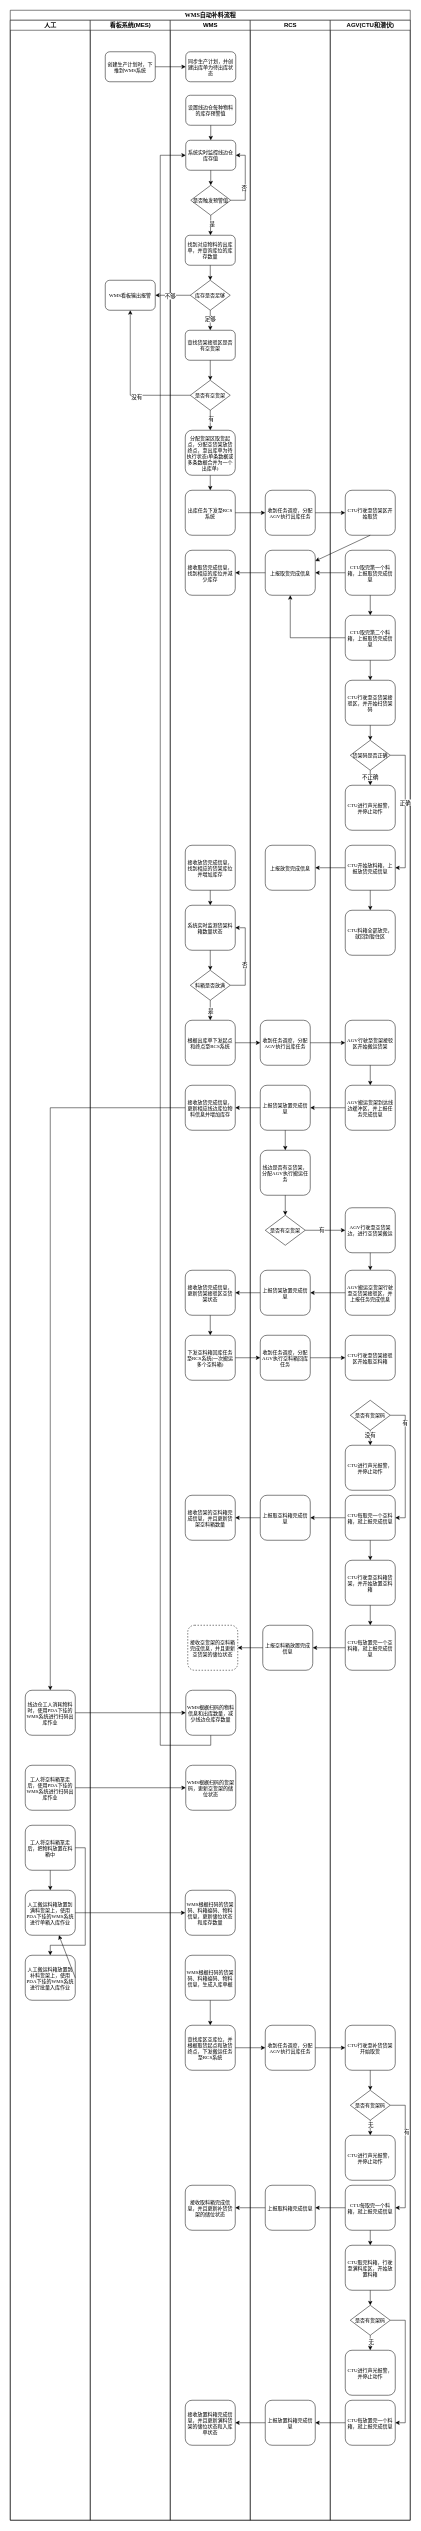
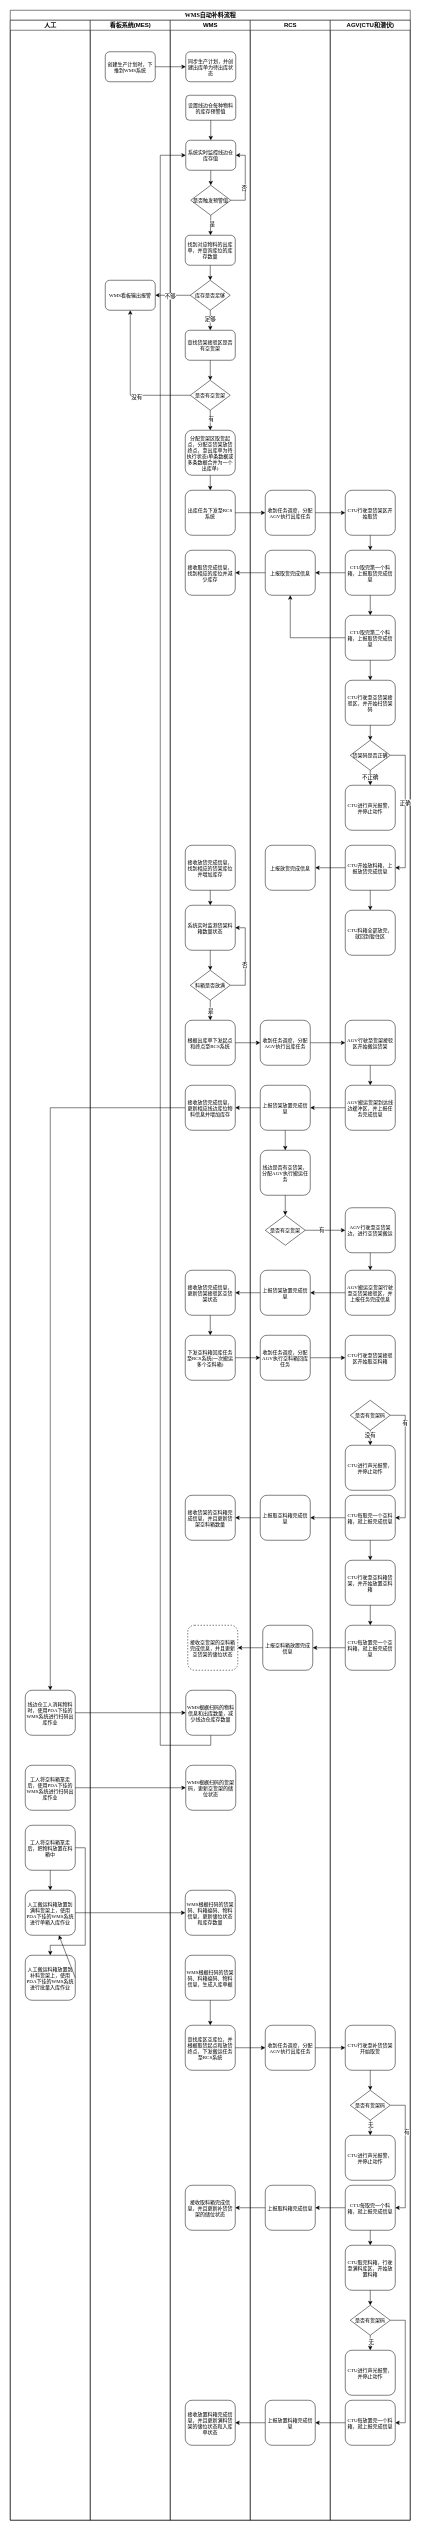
(211, 110) -> (211, 108)
(319, 559) -> (370, 545)
